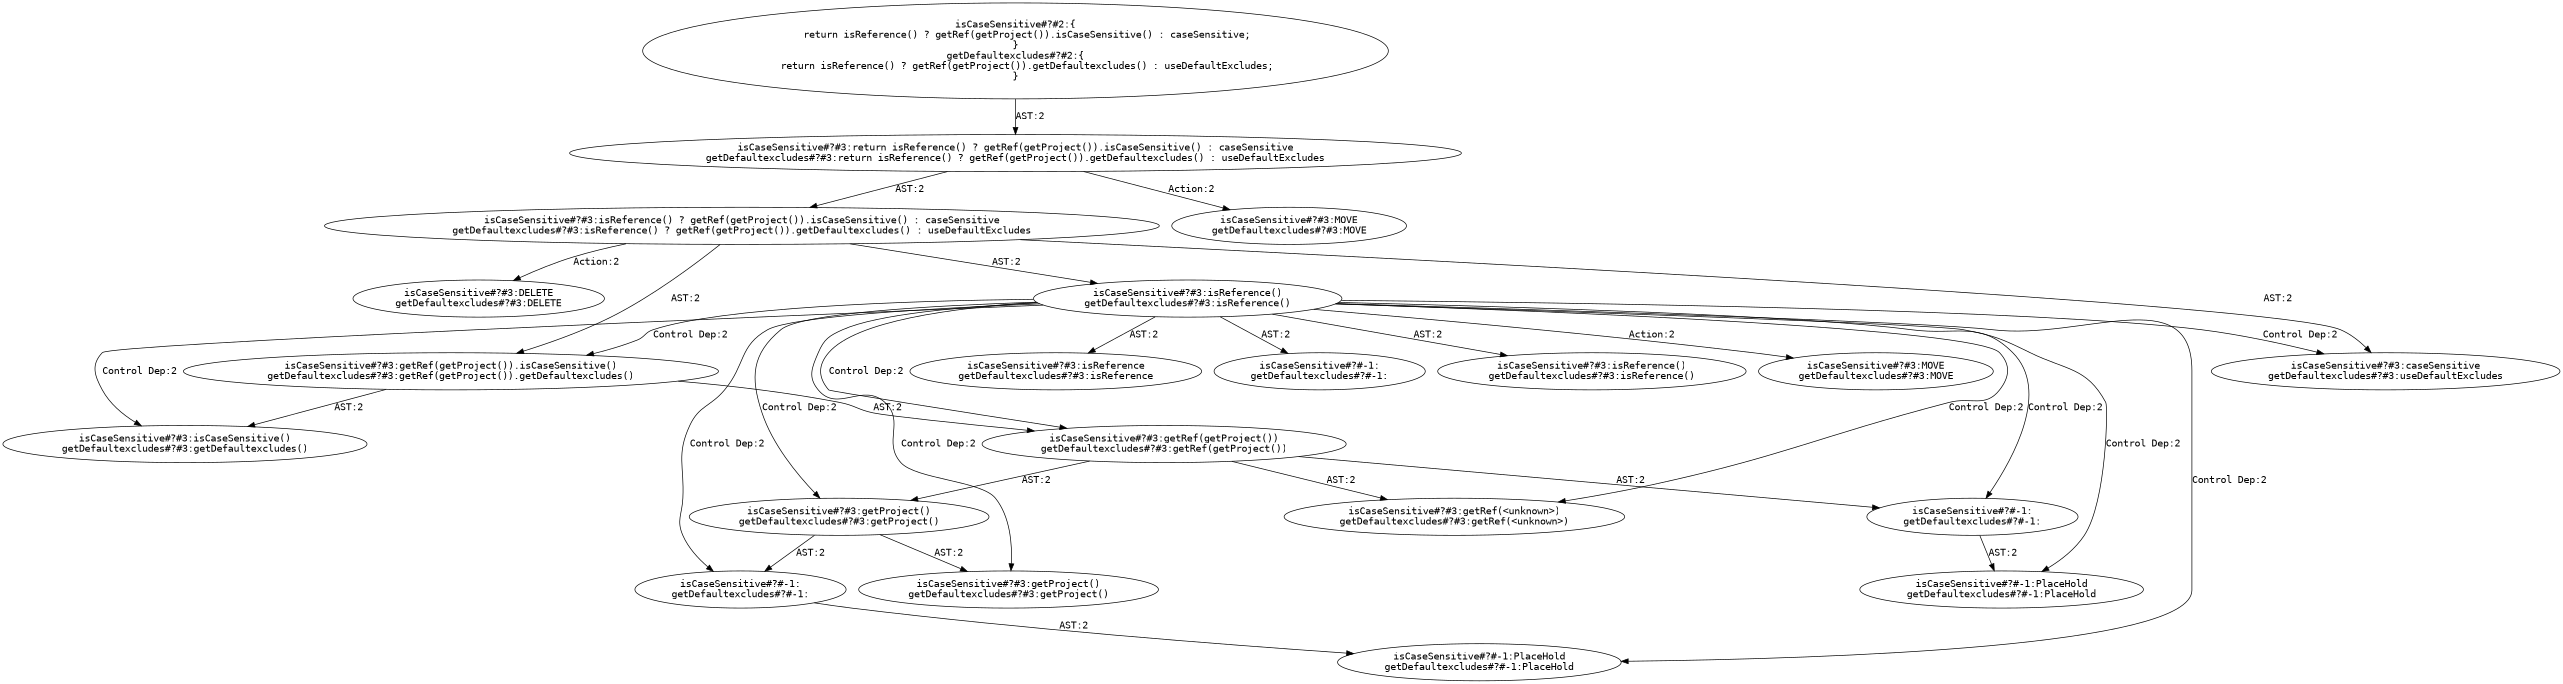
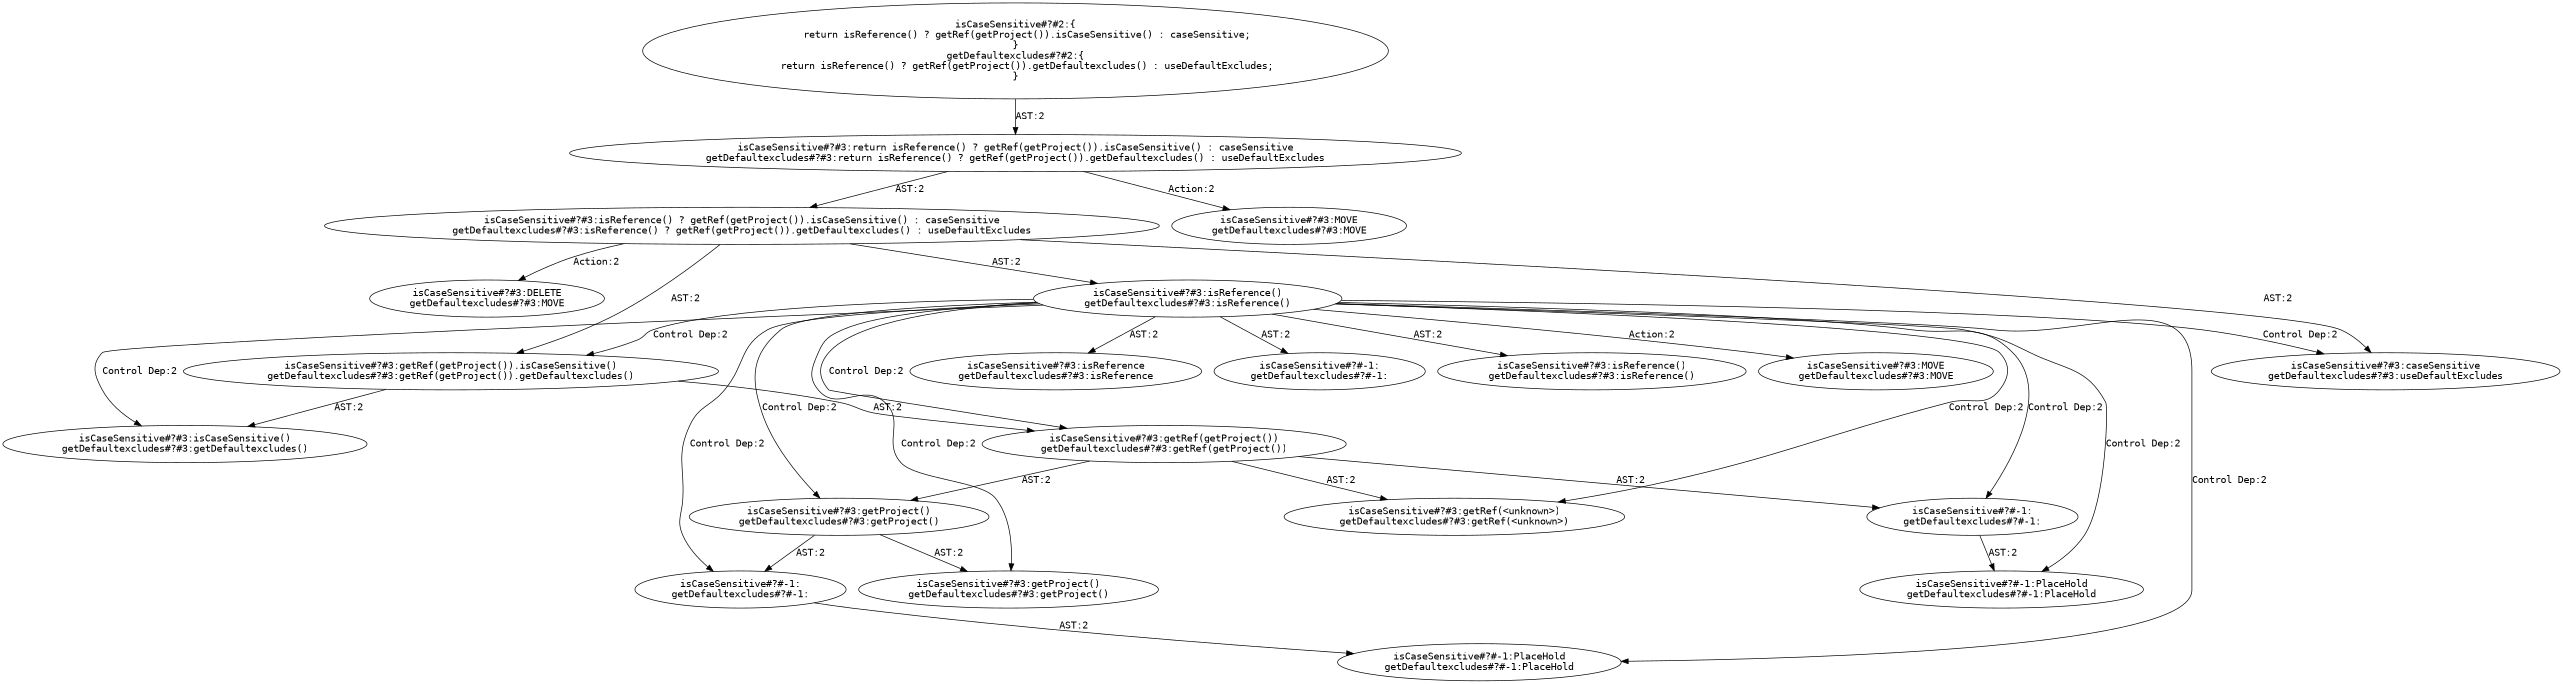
(479, 299) -> (487, 299)
